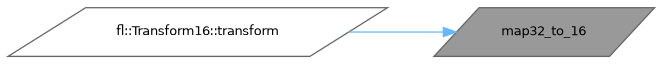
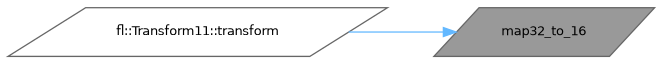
(198, 32) -> (198, 32)
